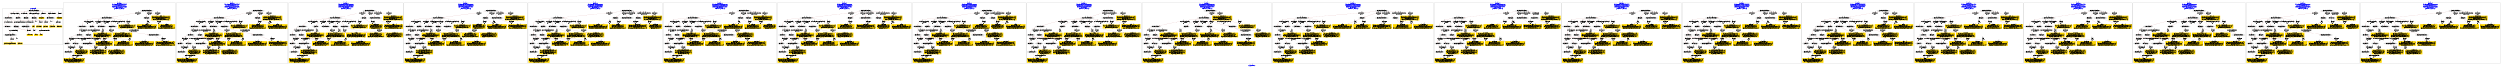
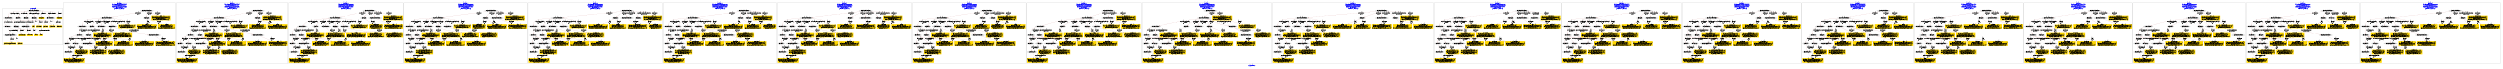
none -> (22, 35)
